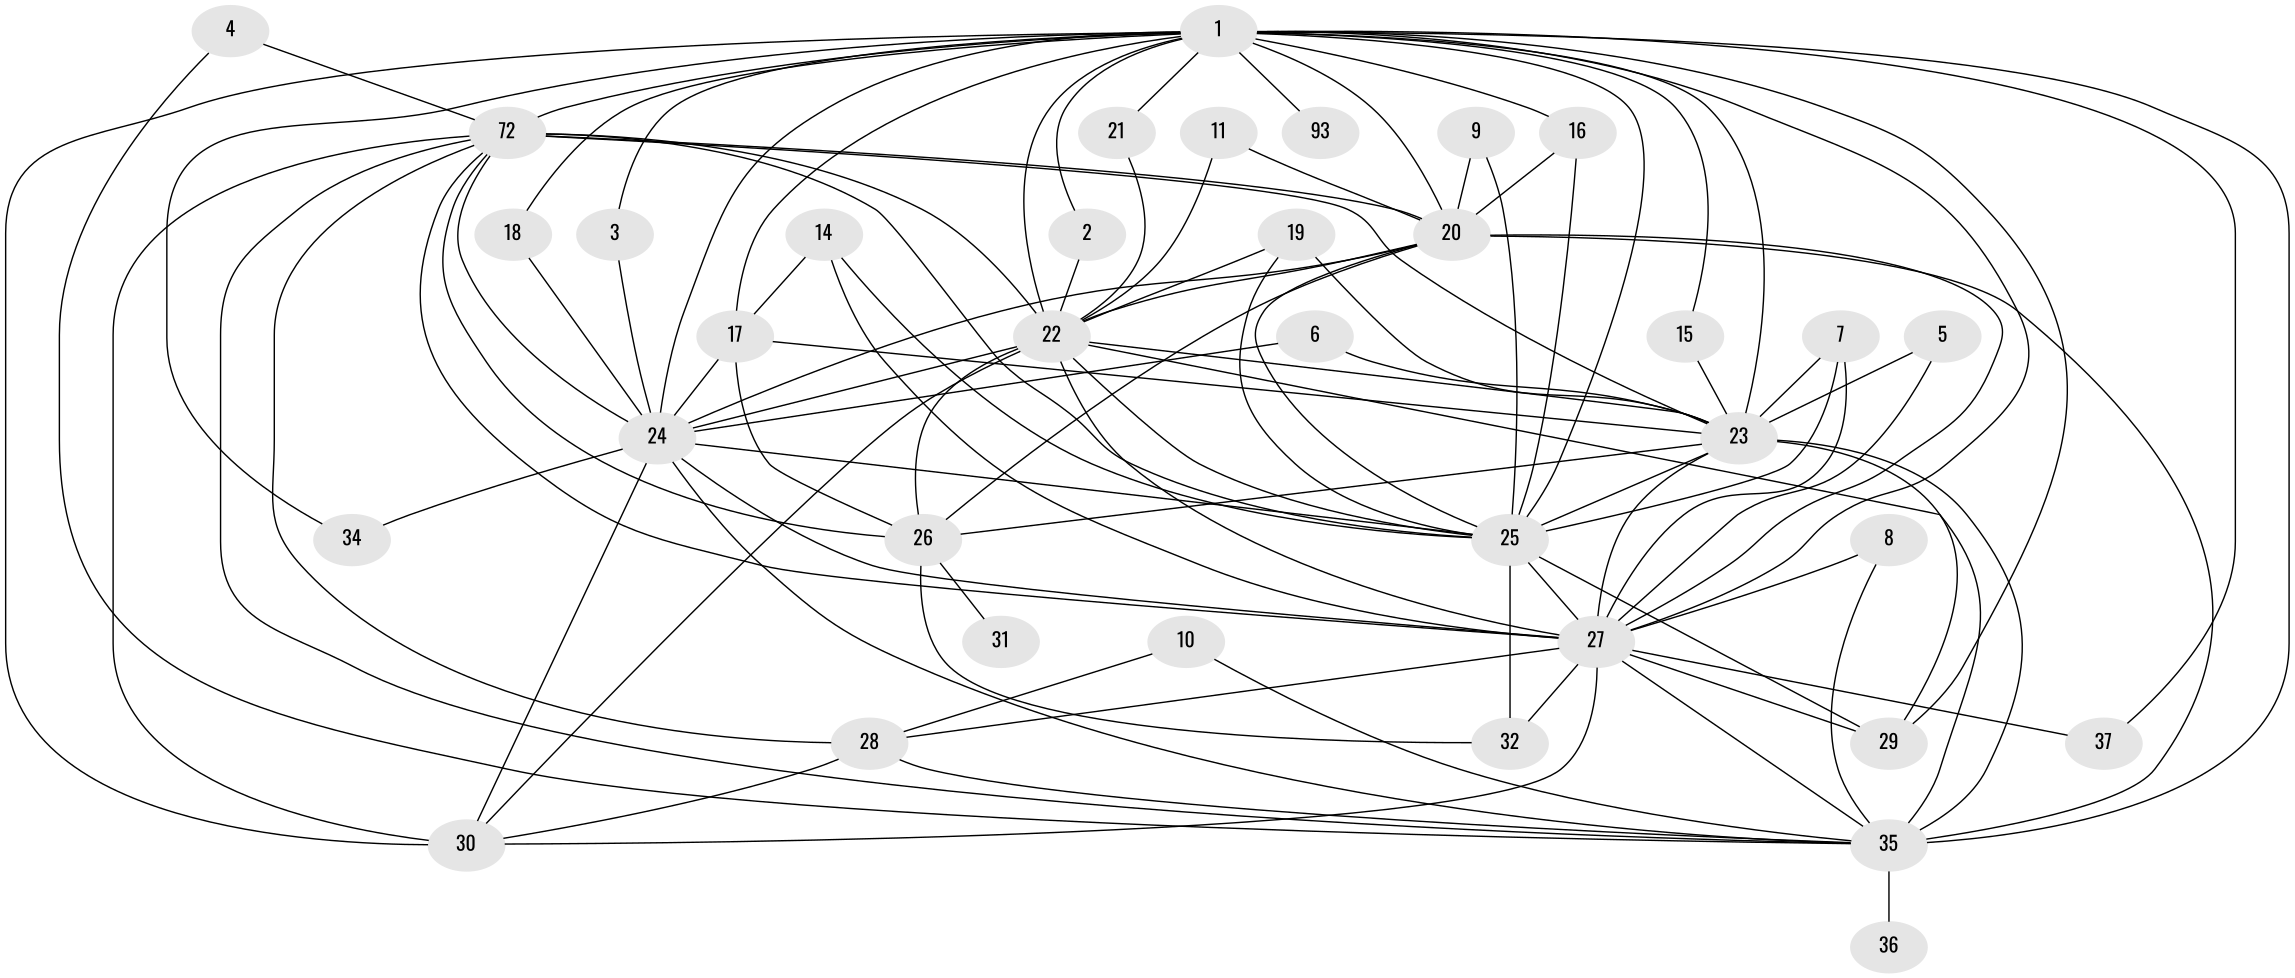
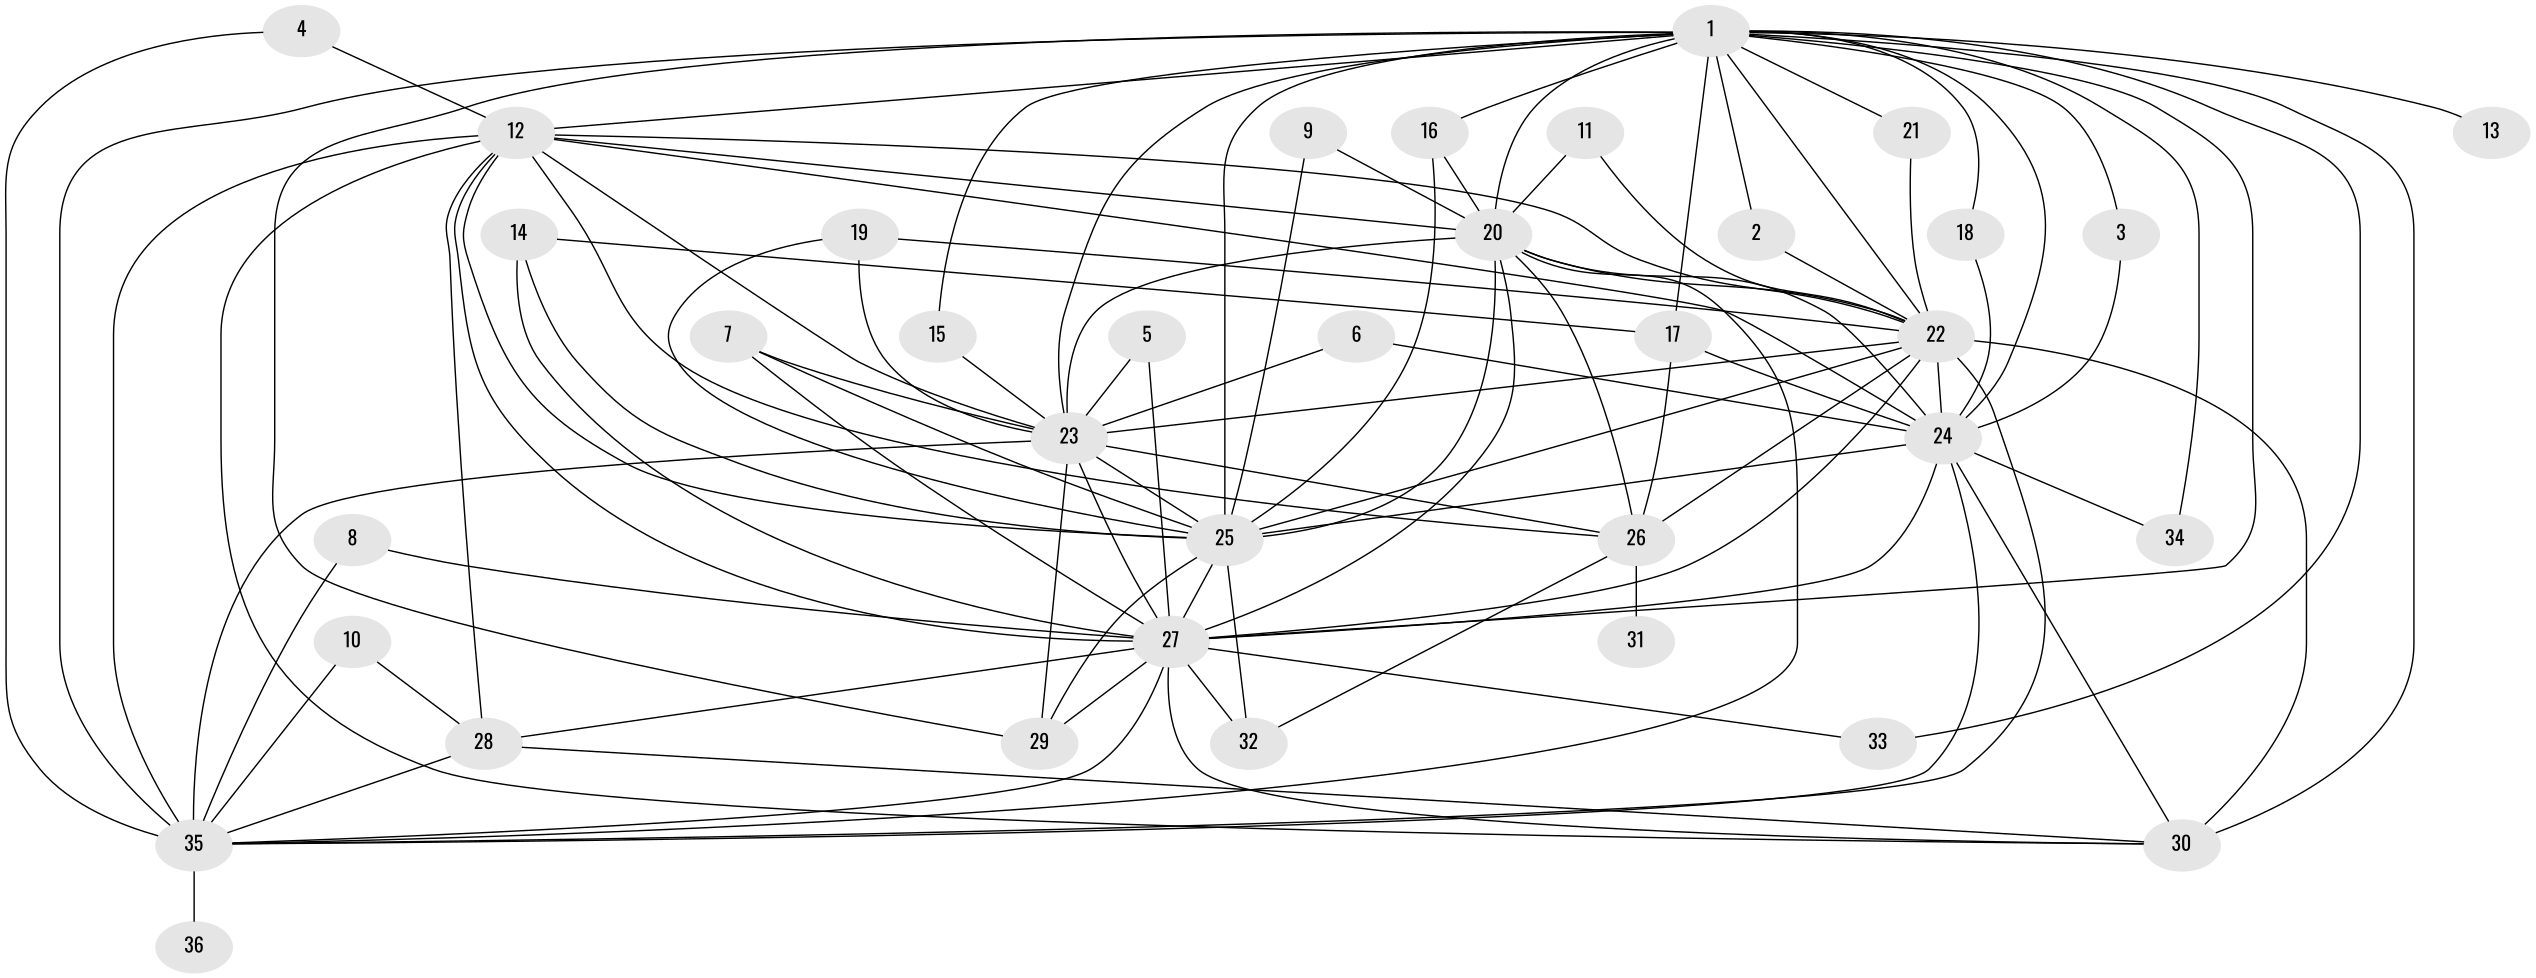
(508, 133) -> (516, 133)
(1321, 133) -> (2492, 133)
(1214, 385) -> (1253, 259)
(2104, 744) -> (1878, 744)
